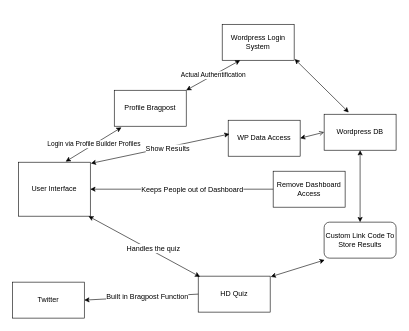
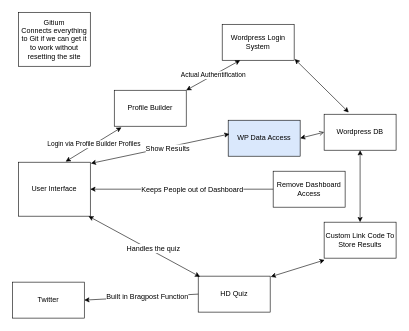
none -> (54, 39)
(150, 108) -> (150, 108)
(264, 138) -> (264, 138)
(360, 240) -> (360, 240)
